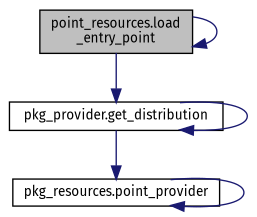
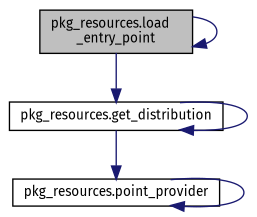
(116, 32) -> (116, 32)
(116, 116) -> (116, 116)
